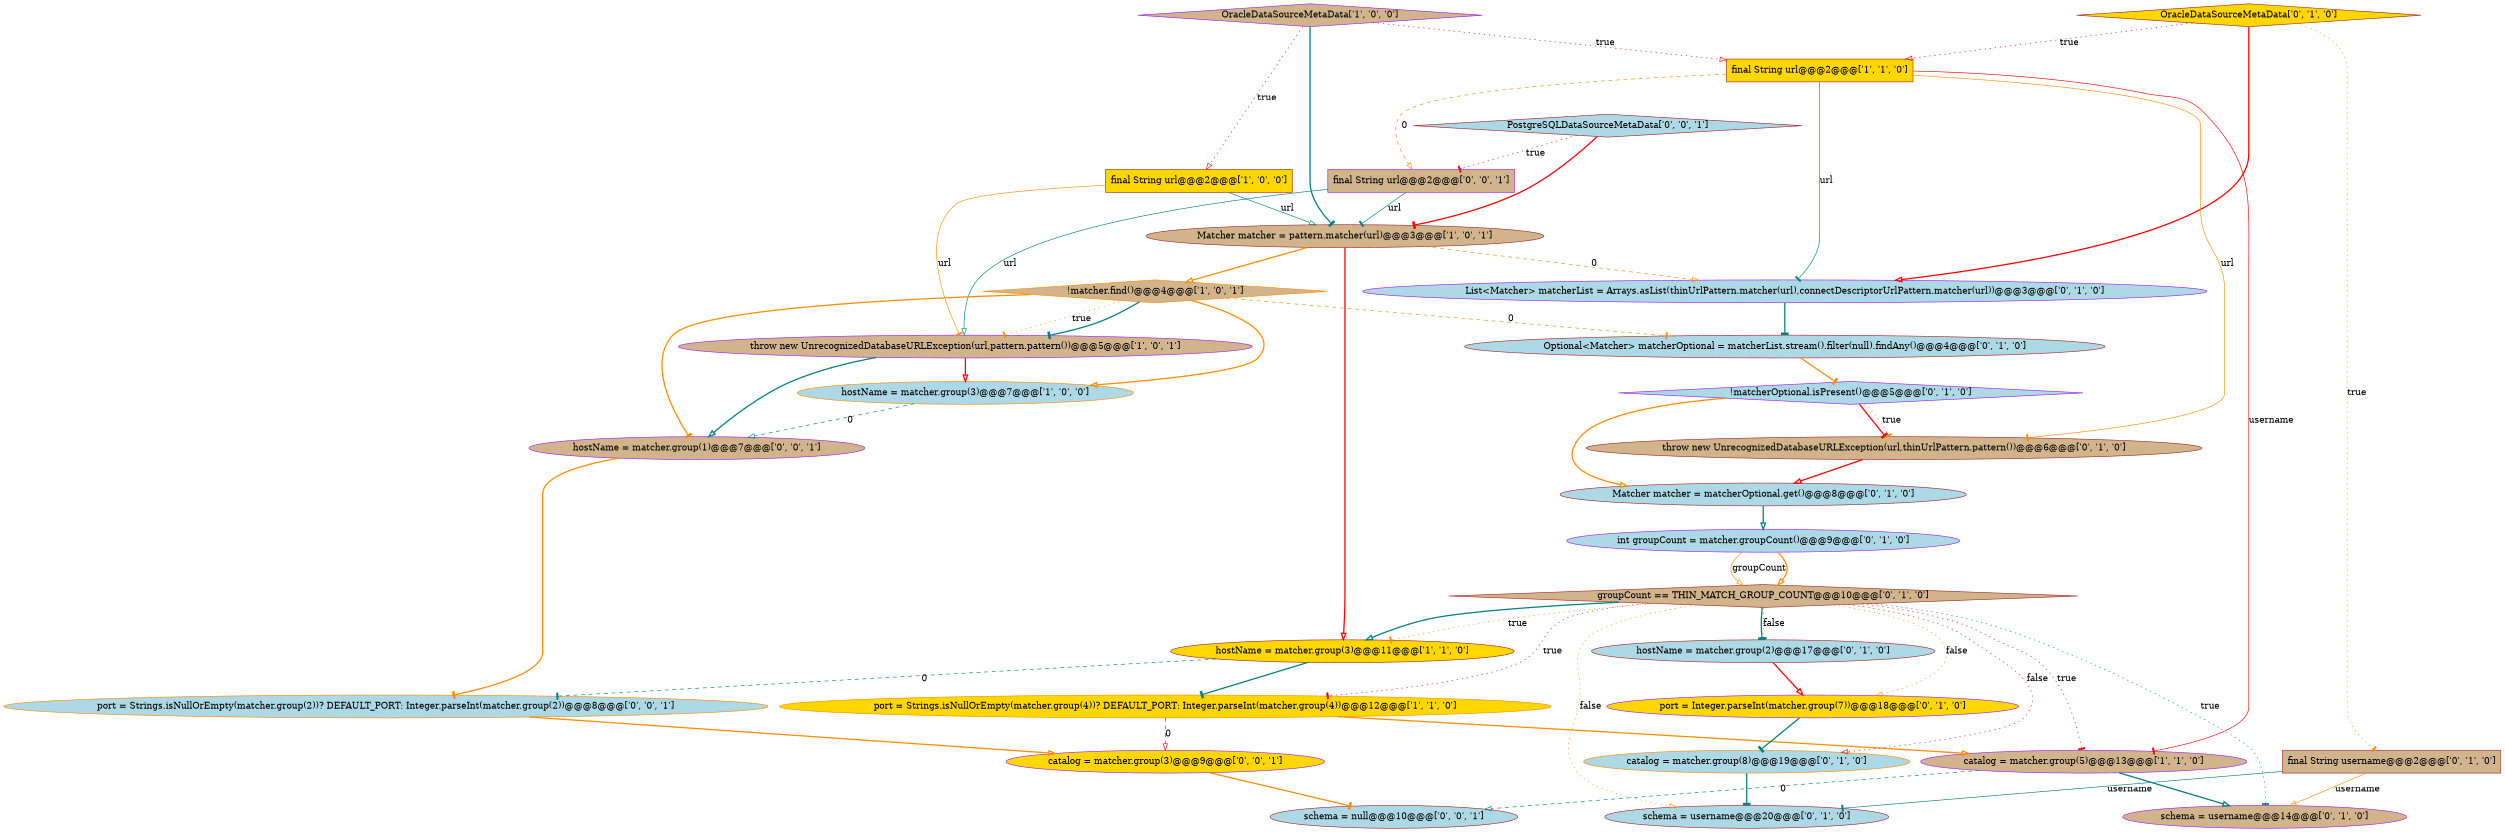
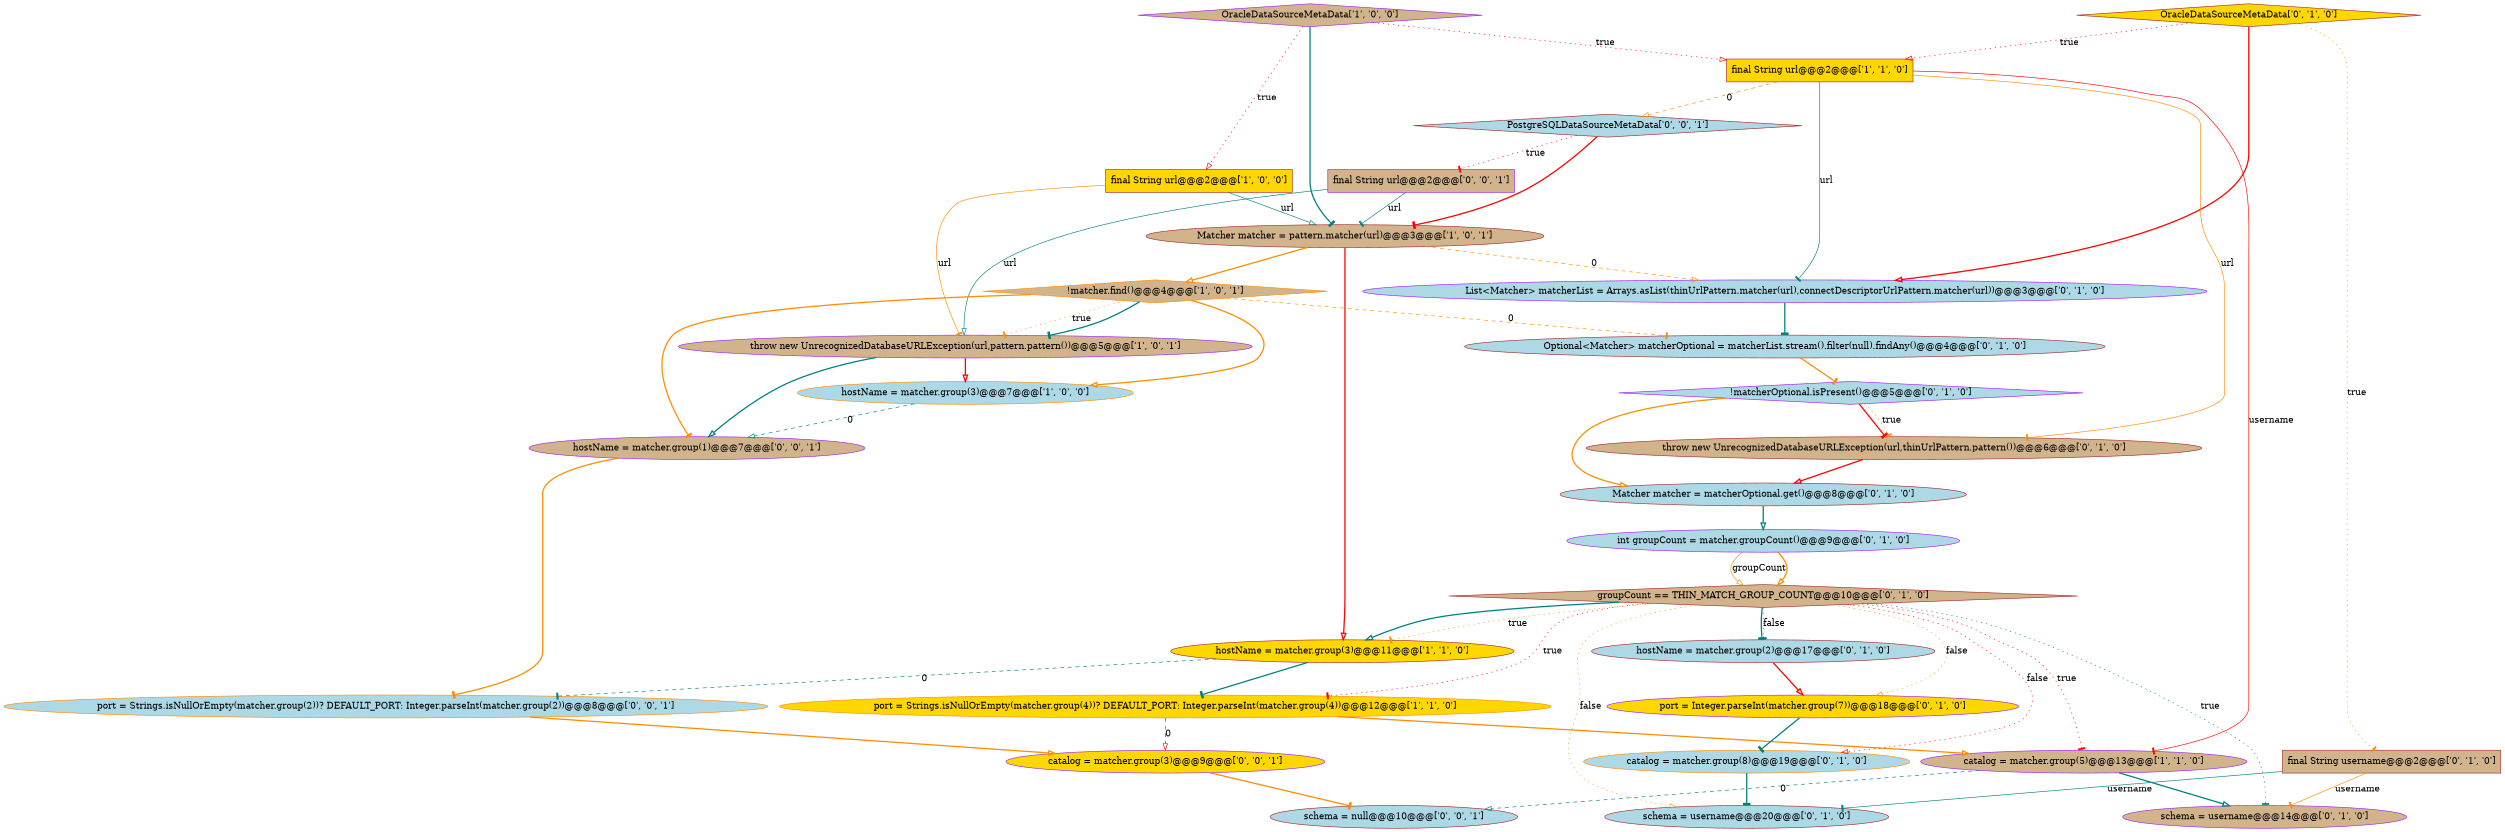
(1535, 87) -> (1713, 98)
(2329, 789) -> (2329, 789)
